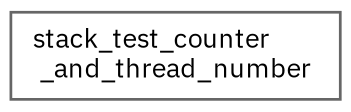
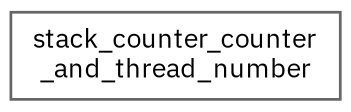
(176, 56) -> (176, 56)
